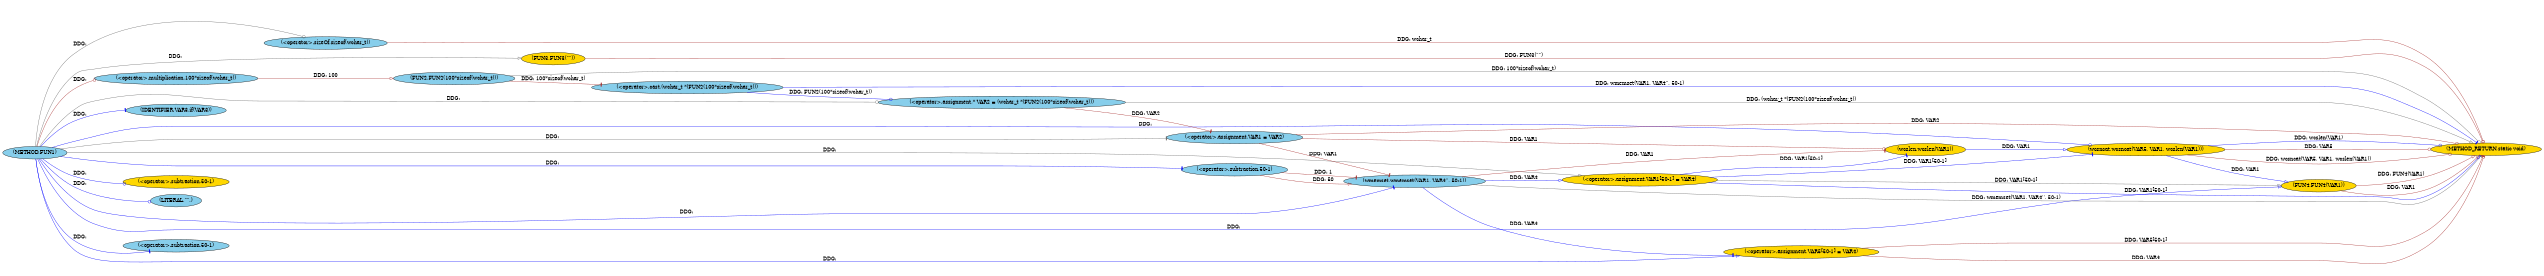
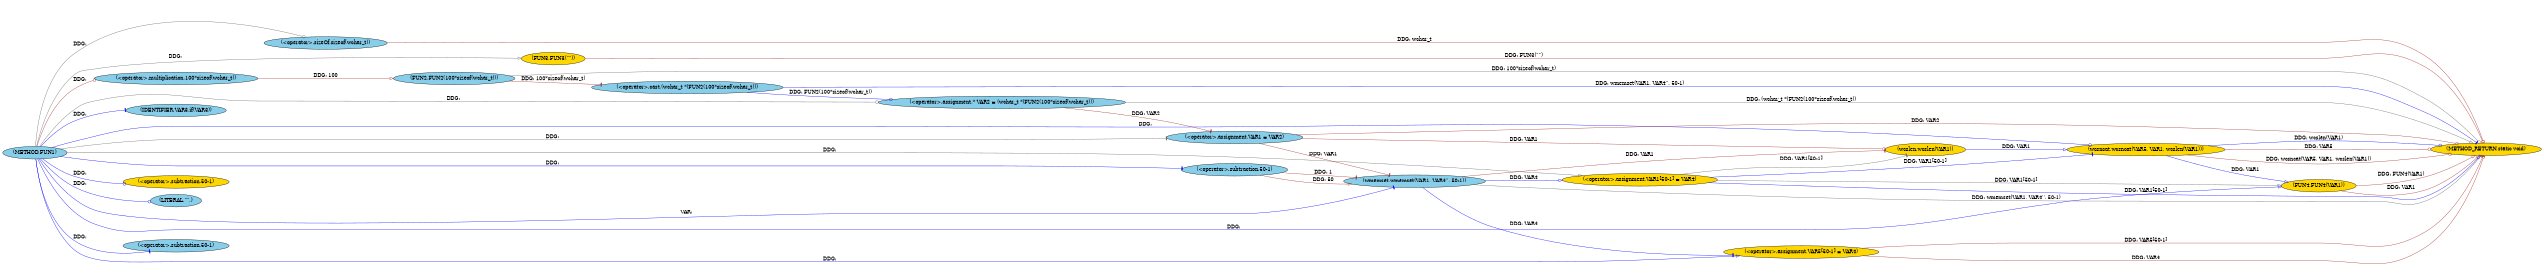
(1793, 167) -> (1793, 167)
(687, 212) -> (687, 212)
